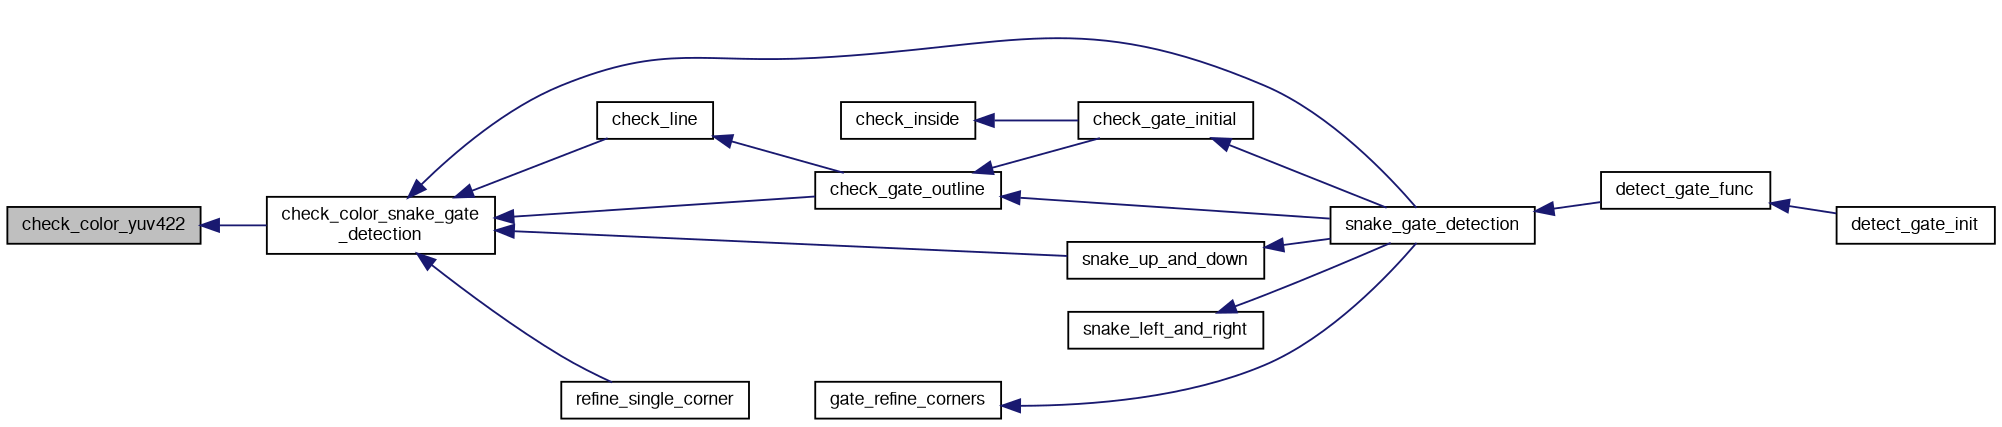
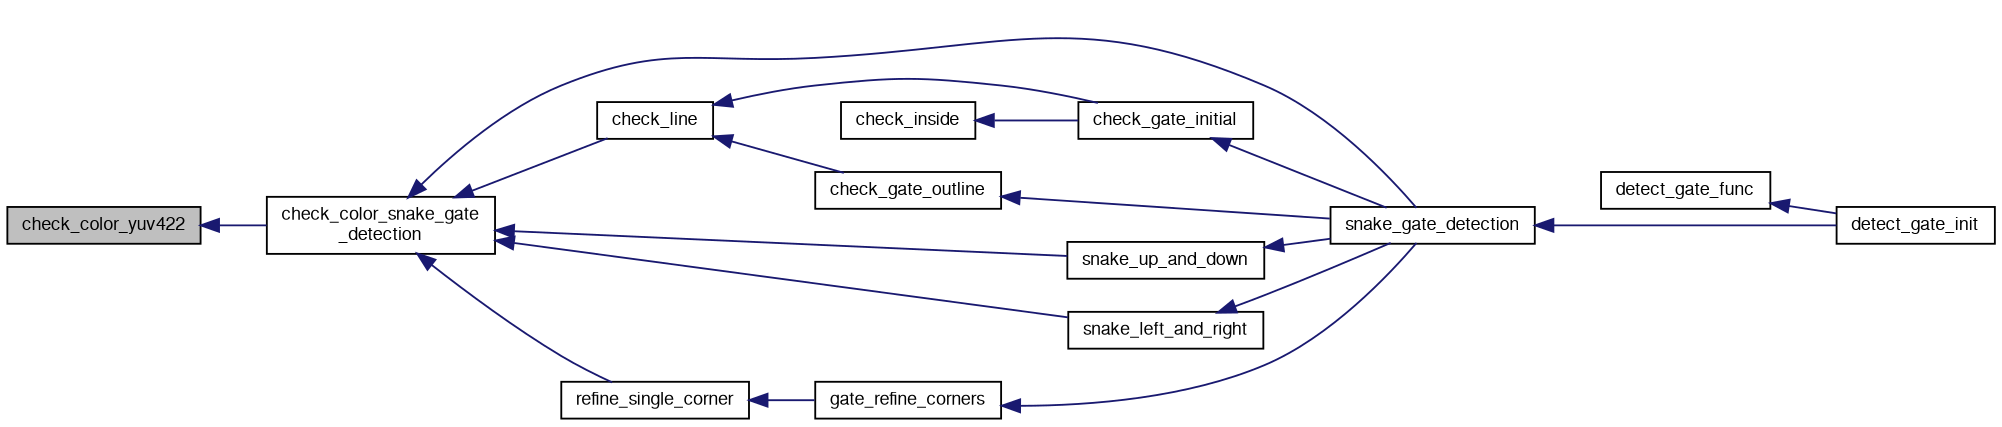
(1046, 153) -> (915, 79)
(1577, 205) -> (1695, 225)
(664, 207) -> (791, 280)
none -> (791, 400)
